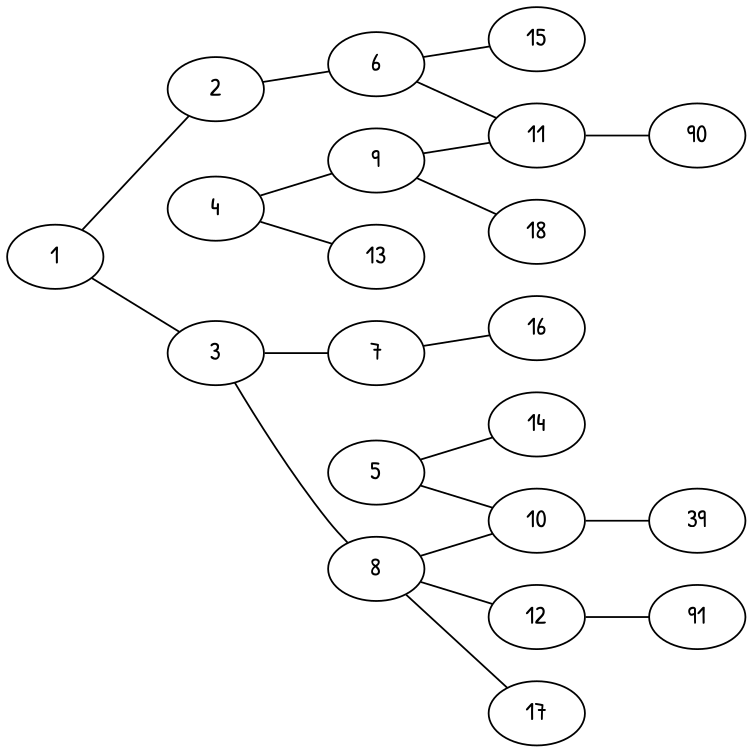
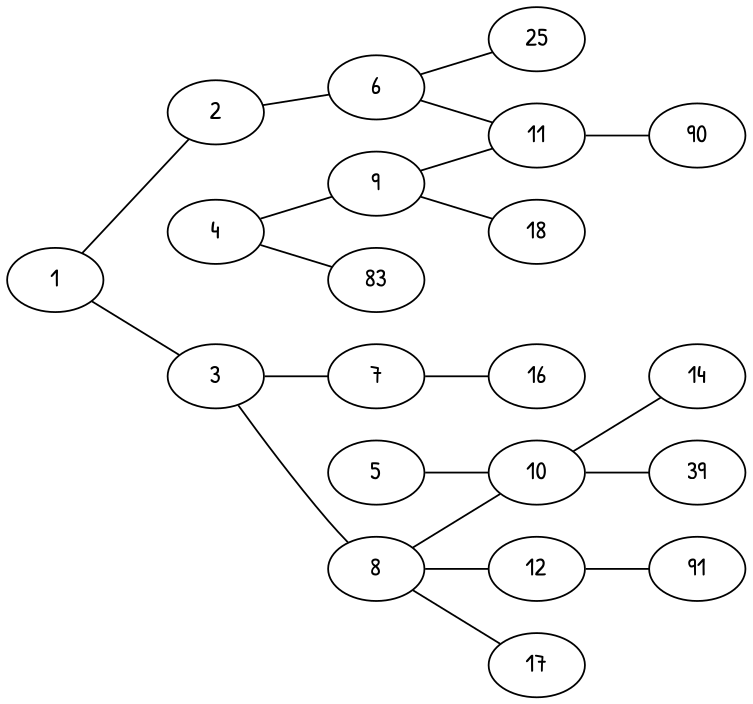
(537, 39) -> (537, 39)
(376, 257) -> (376, 280)
(457, 448) -> (617, 424)
